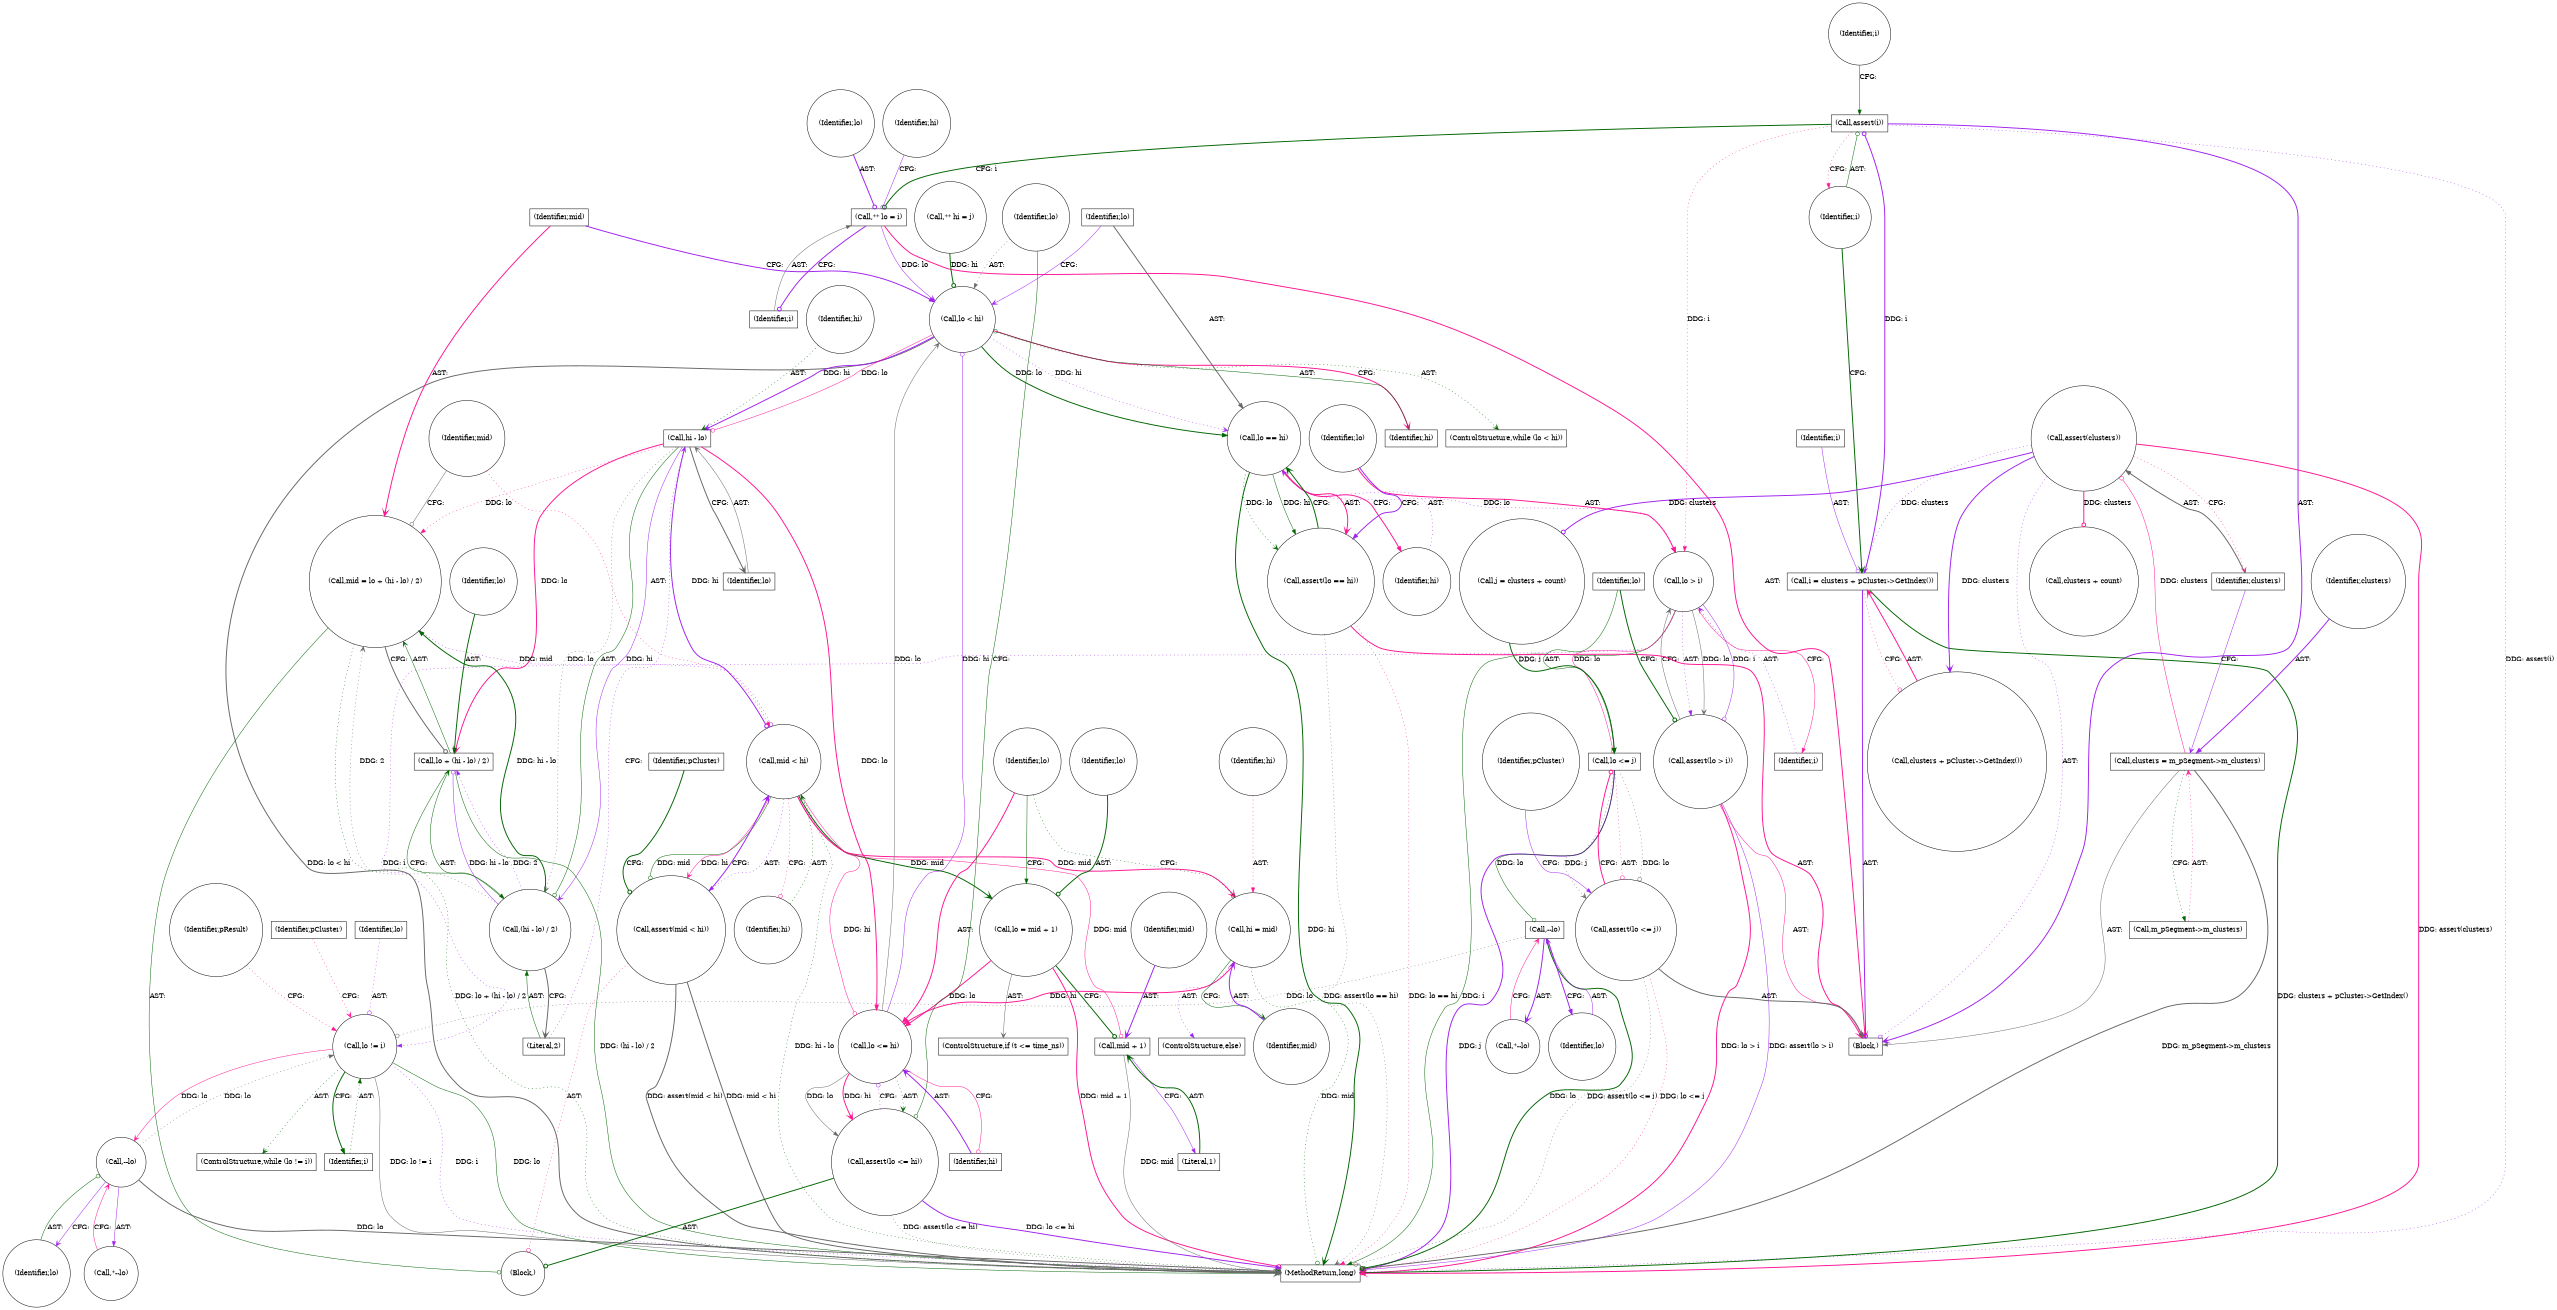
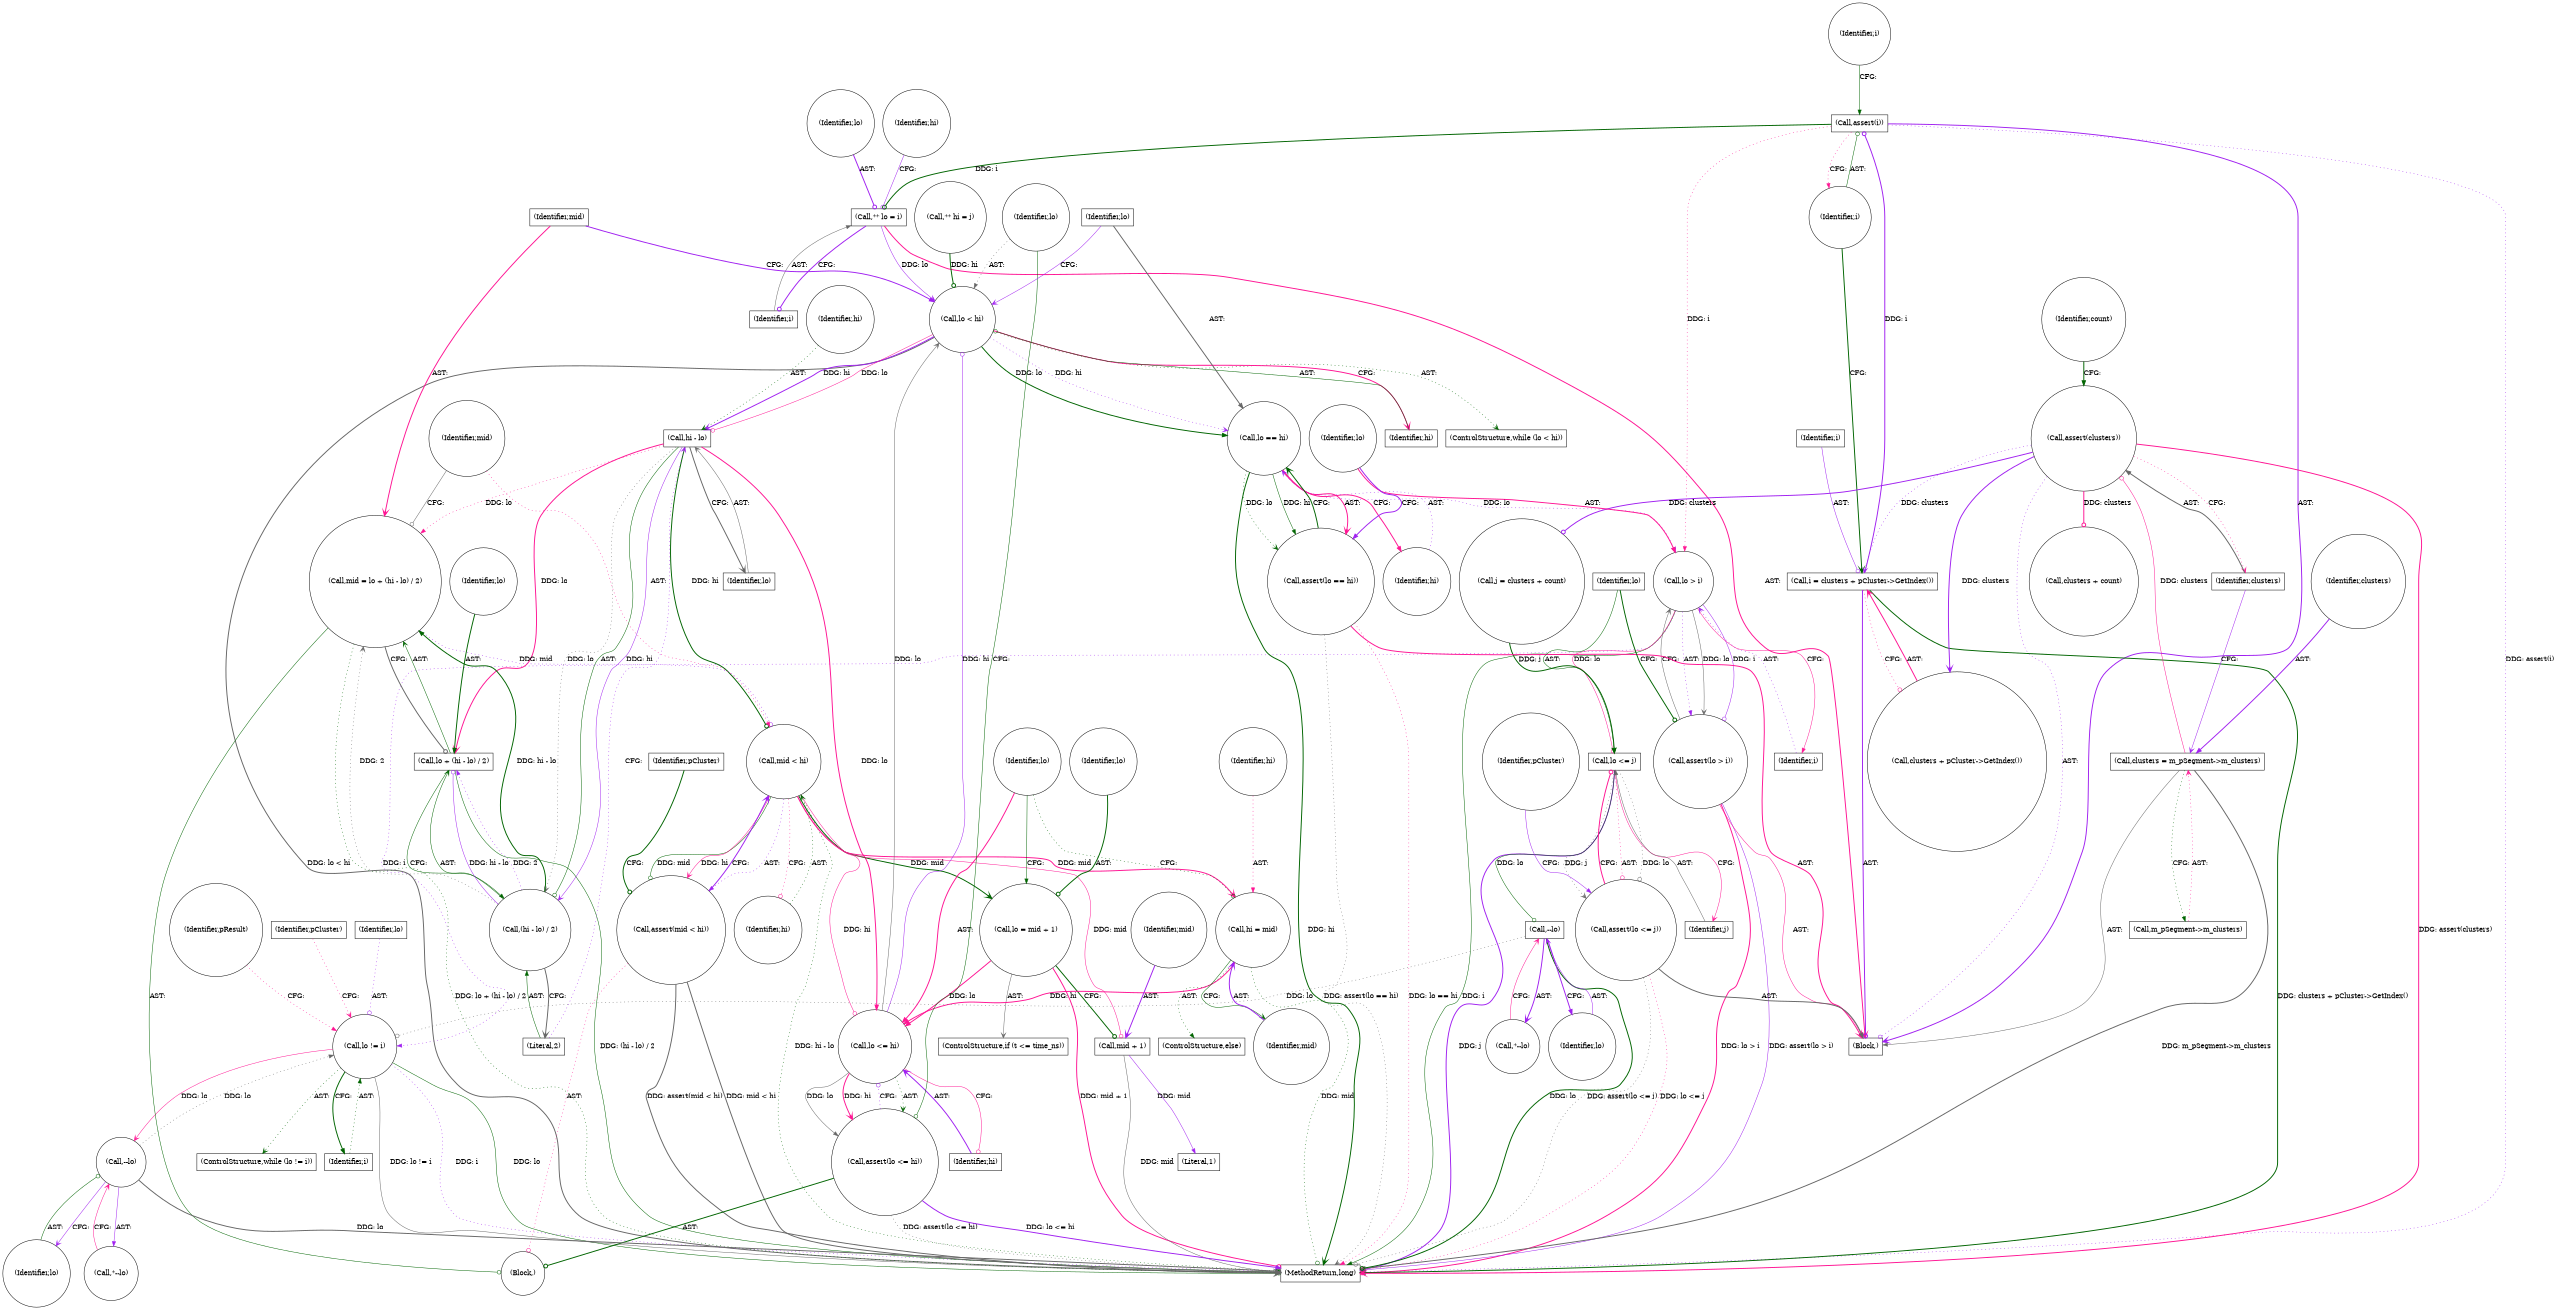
(987, 169) -> (987, 169)
none -> (2084, 319)
(676, 603) -> (676, 603)
none -> (1709, 930)
(1181, 994) -> (1181, 994)
(1183, 1092) -> none
(1174, 1097) -> (1174, 1097)
